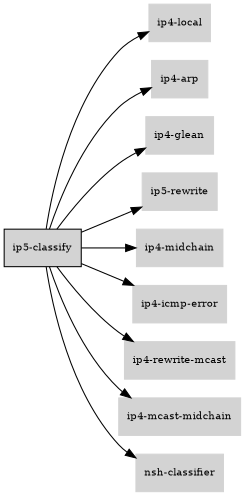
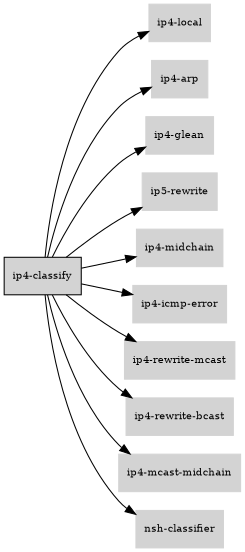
(43, 248) -> (43, 276)
none -> (180, 417)
